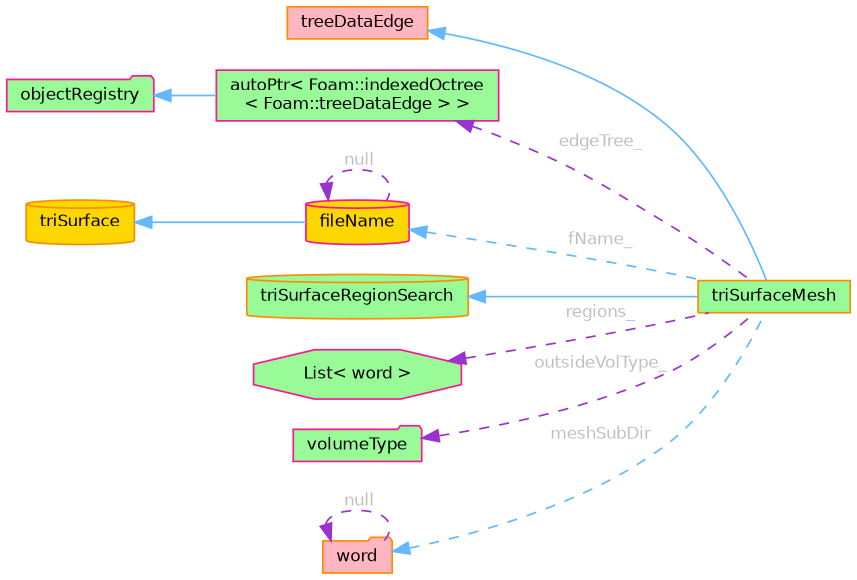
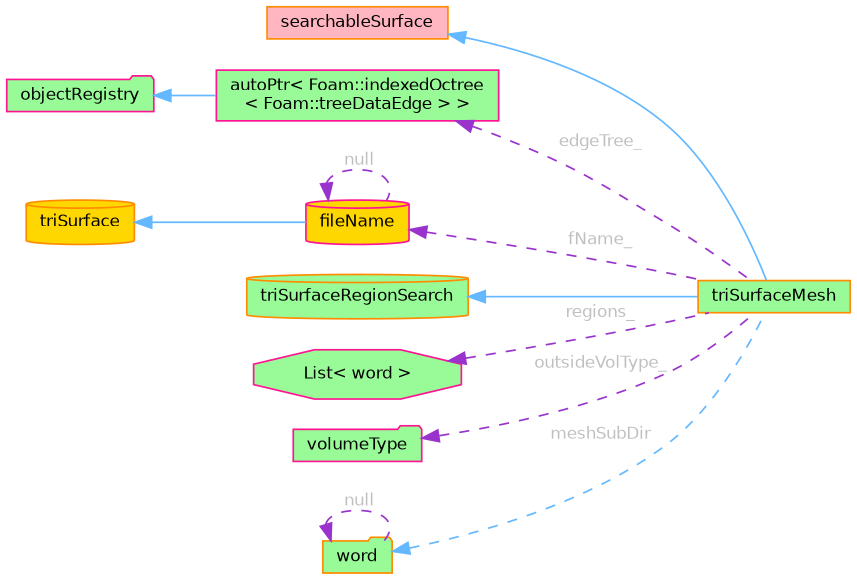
(357, 23) -> (357, 23)
(565, 254) -> (565, 254)
(357, 557) -> (357, 557)
